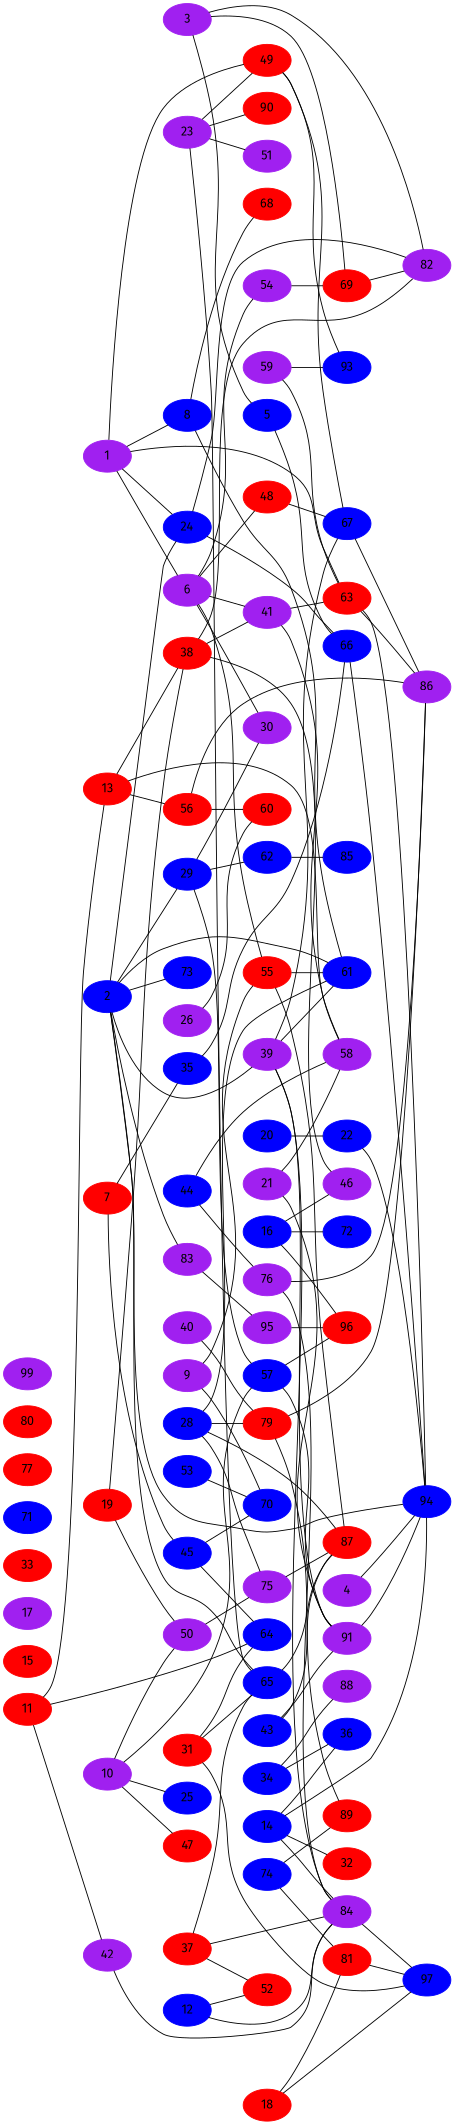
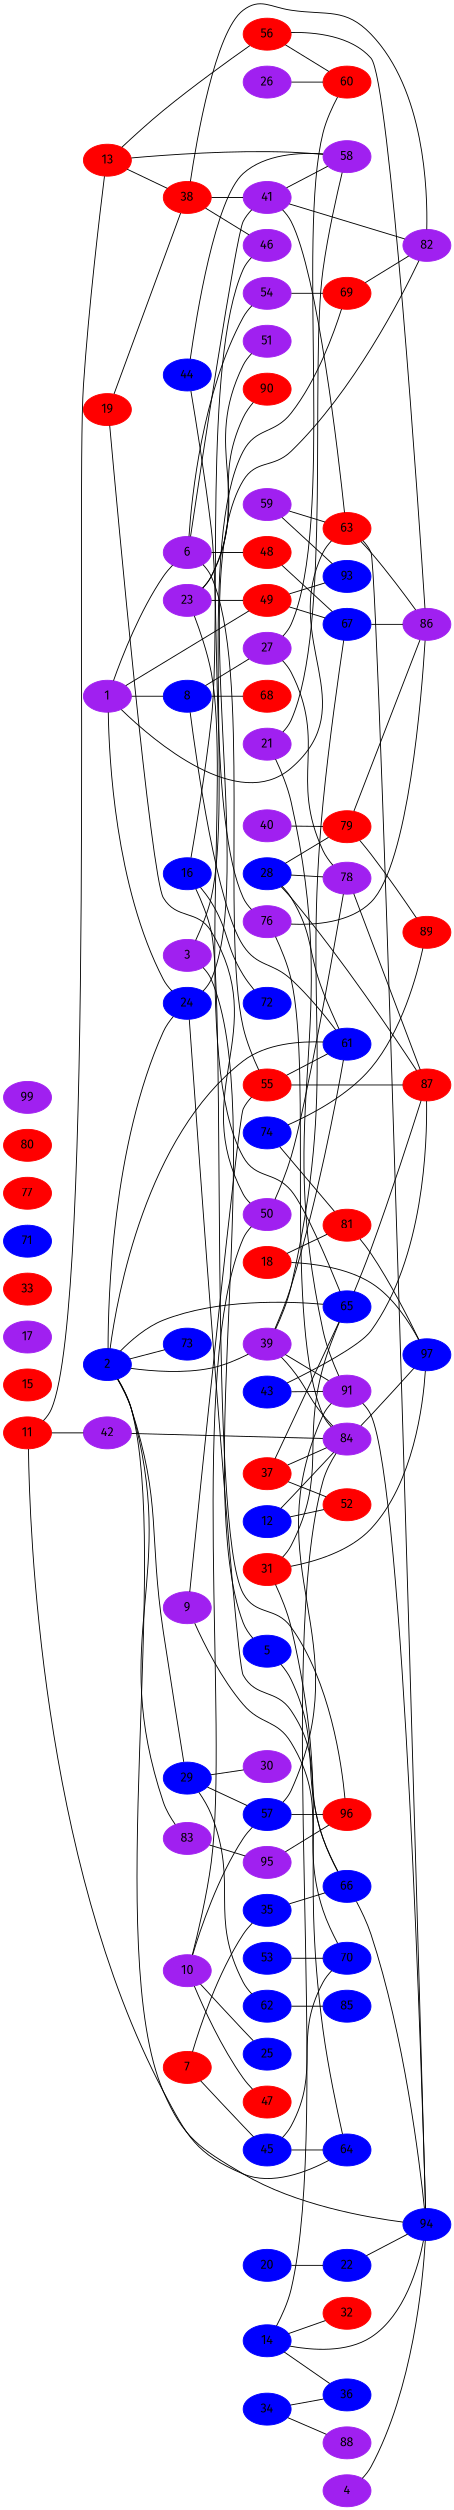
(358, 83) -> (347, 221)
none -> (267, 648)
(226, 656) -> none
(267, 1587) -> (347, 878)
